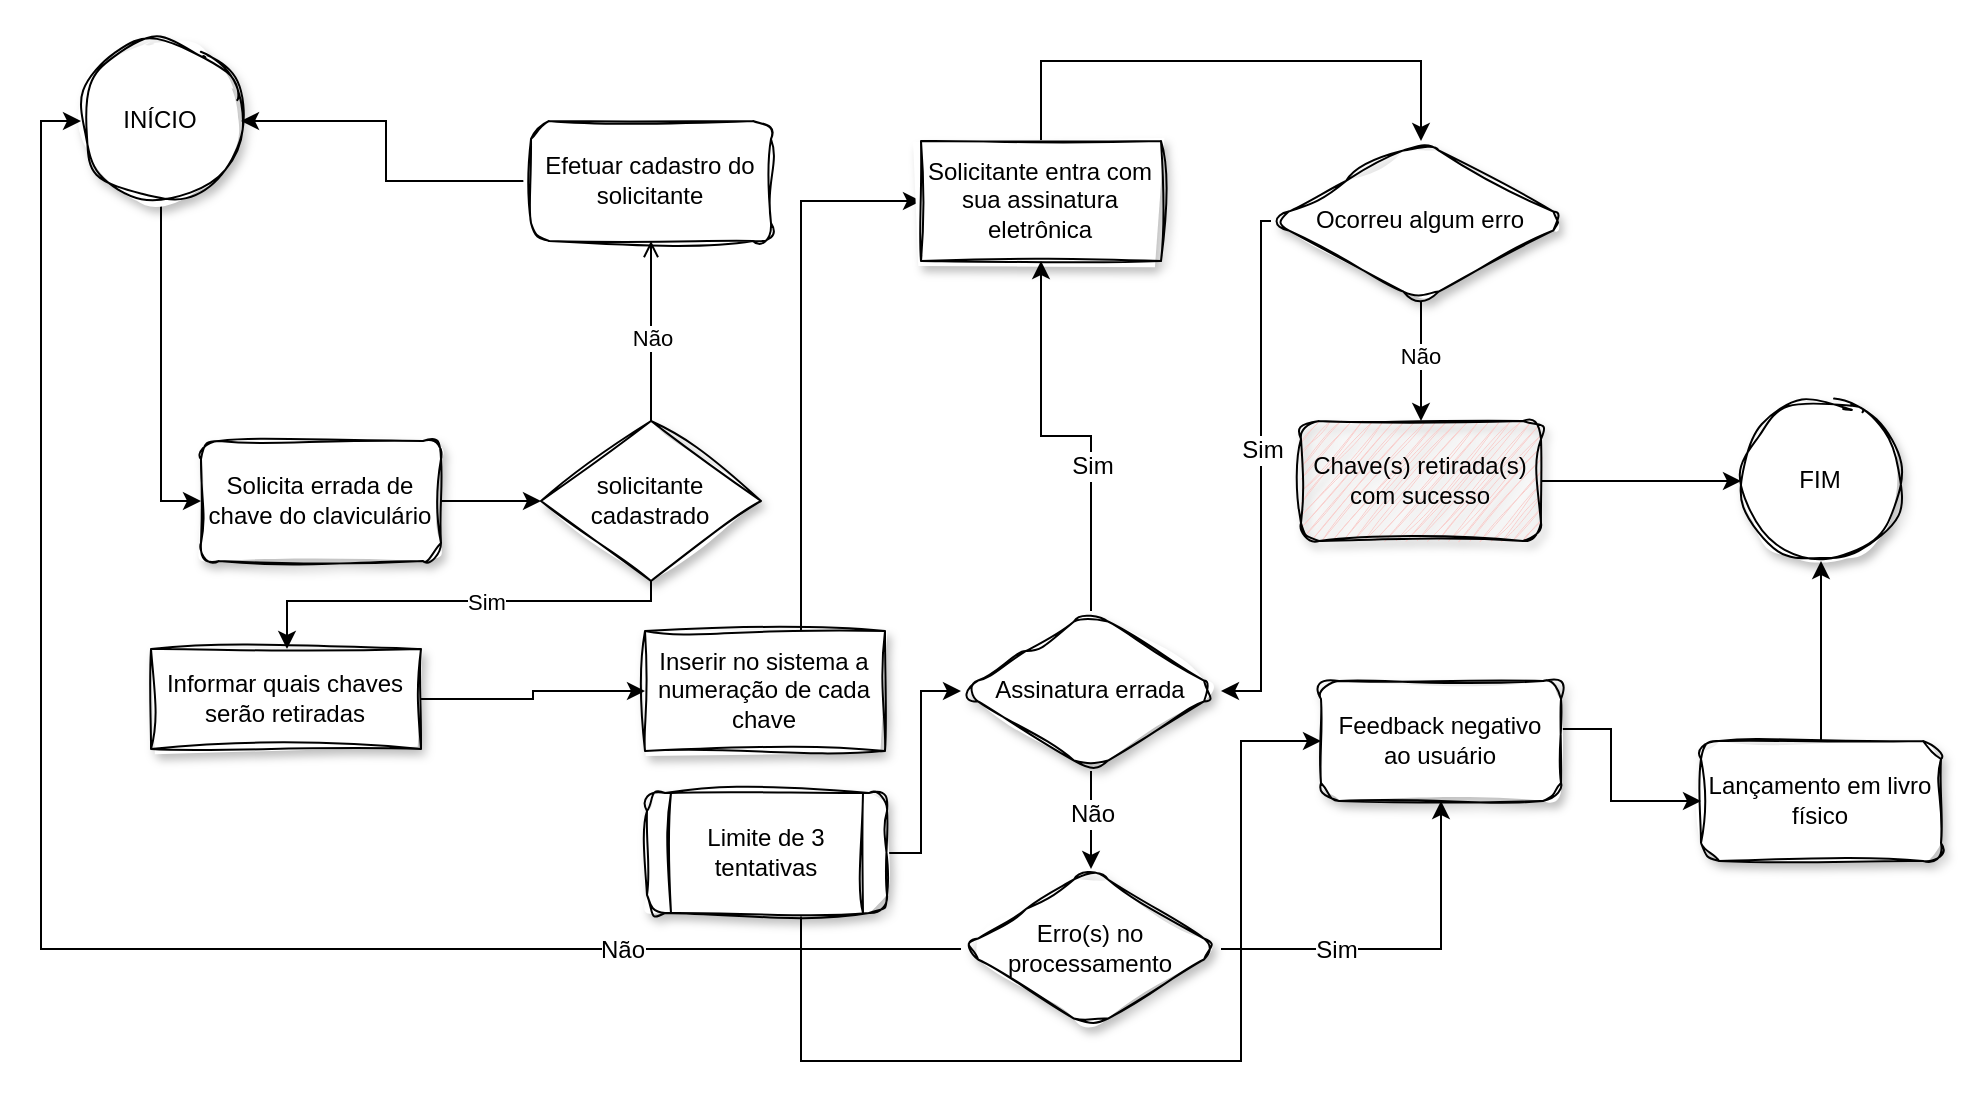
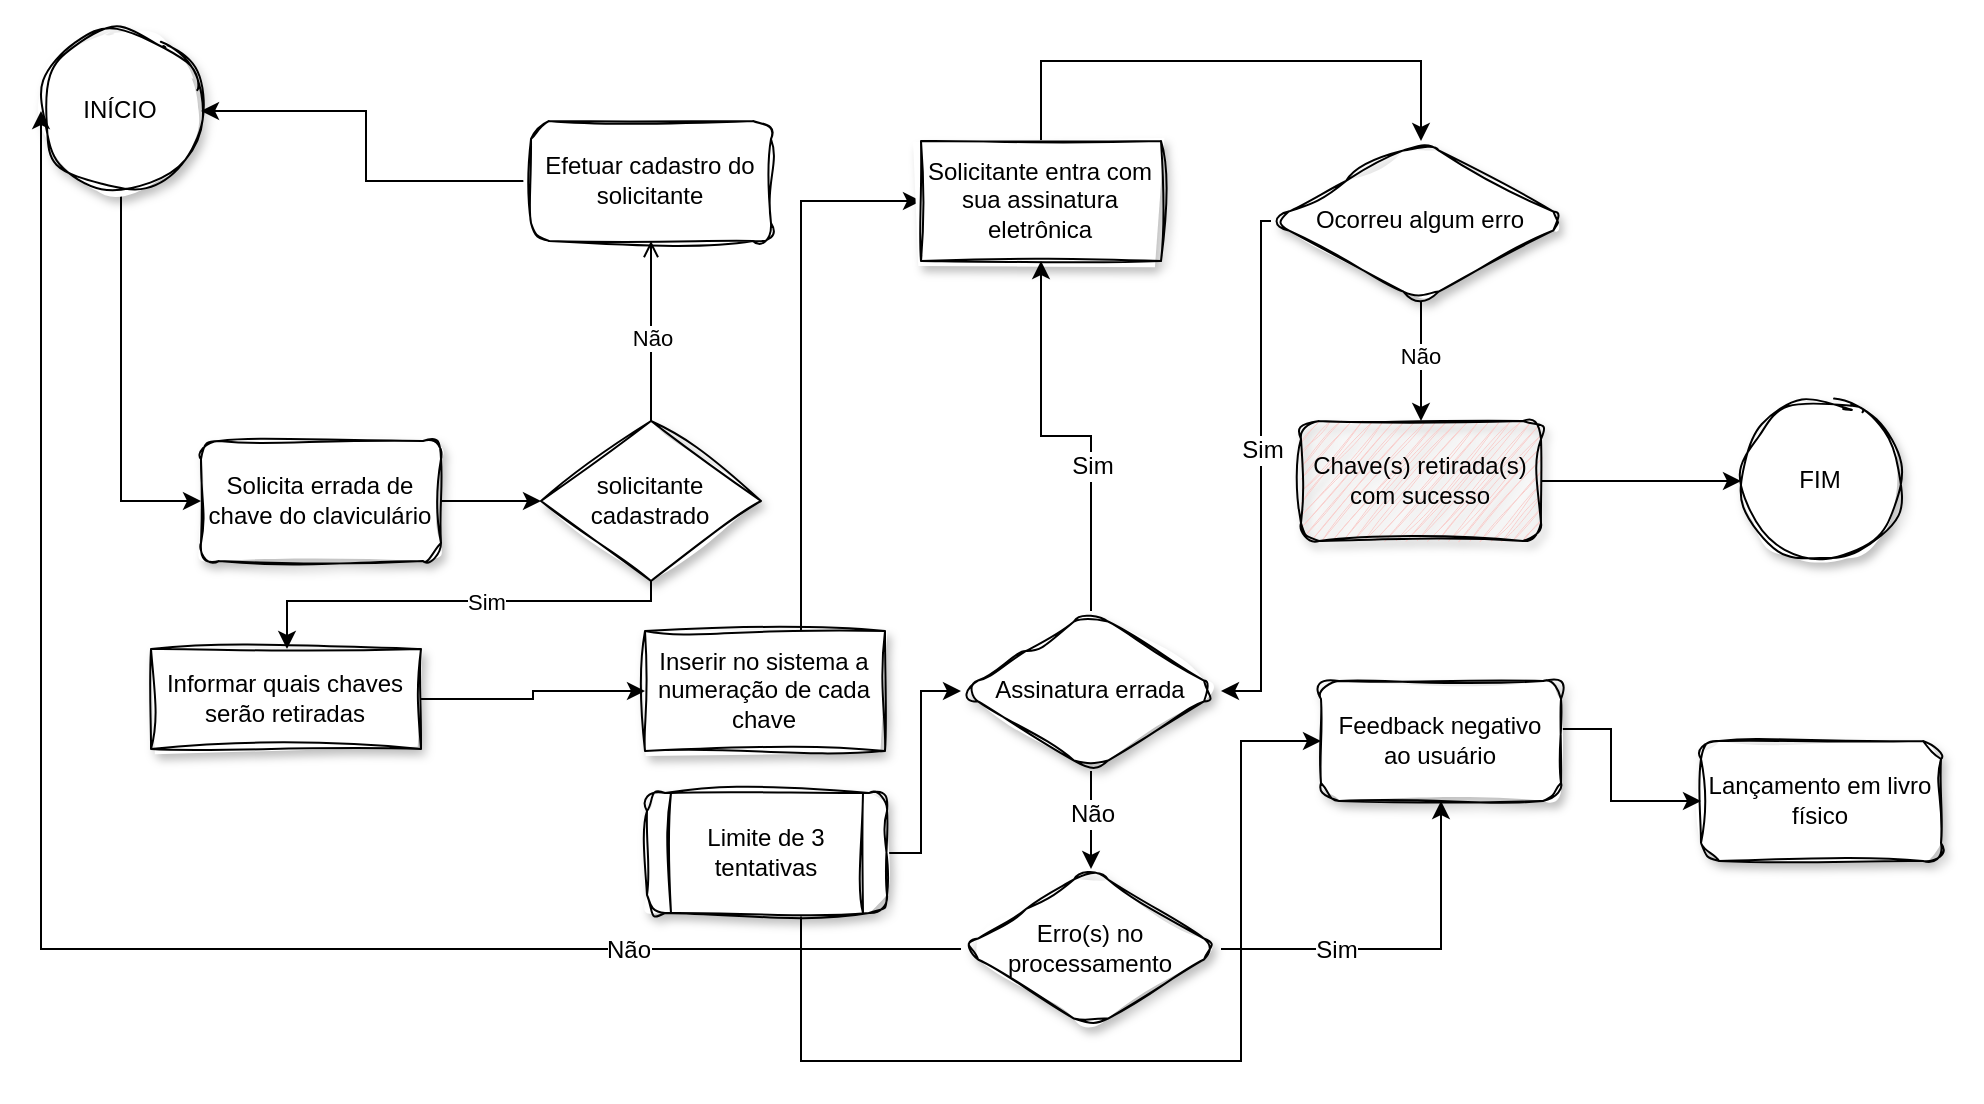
(161, 121) -> (121, 111)
(1821, 656) -> none
